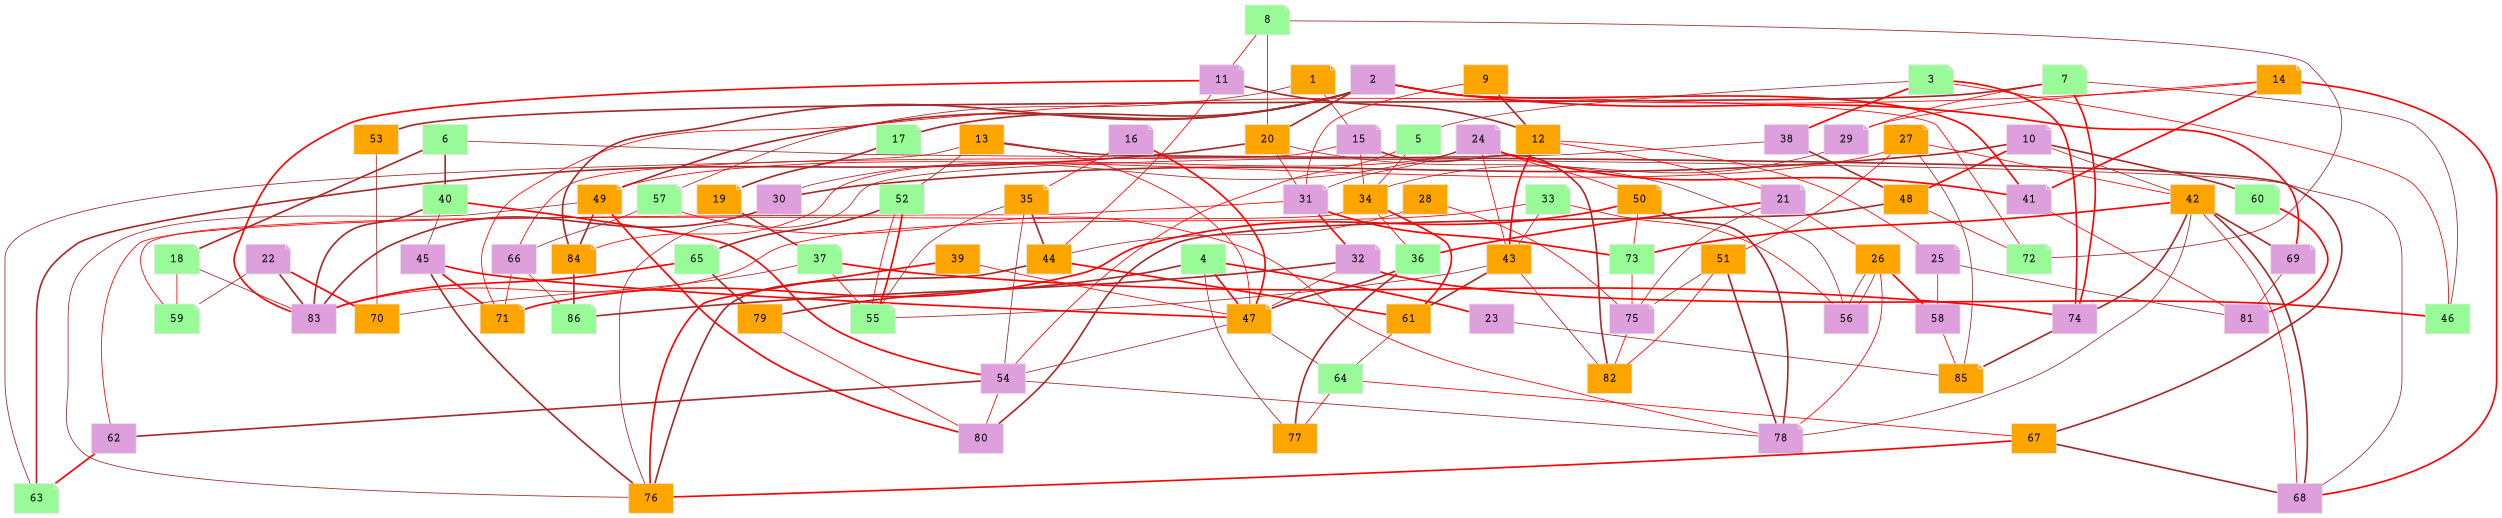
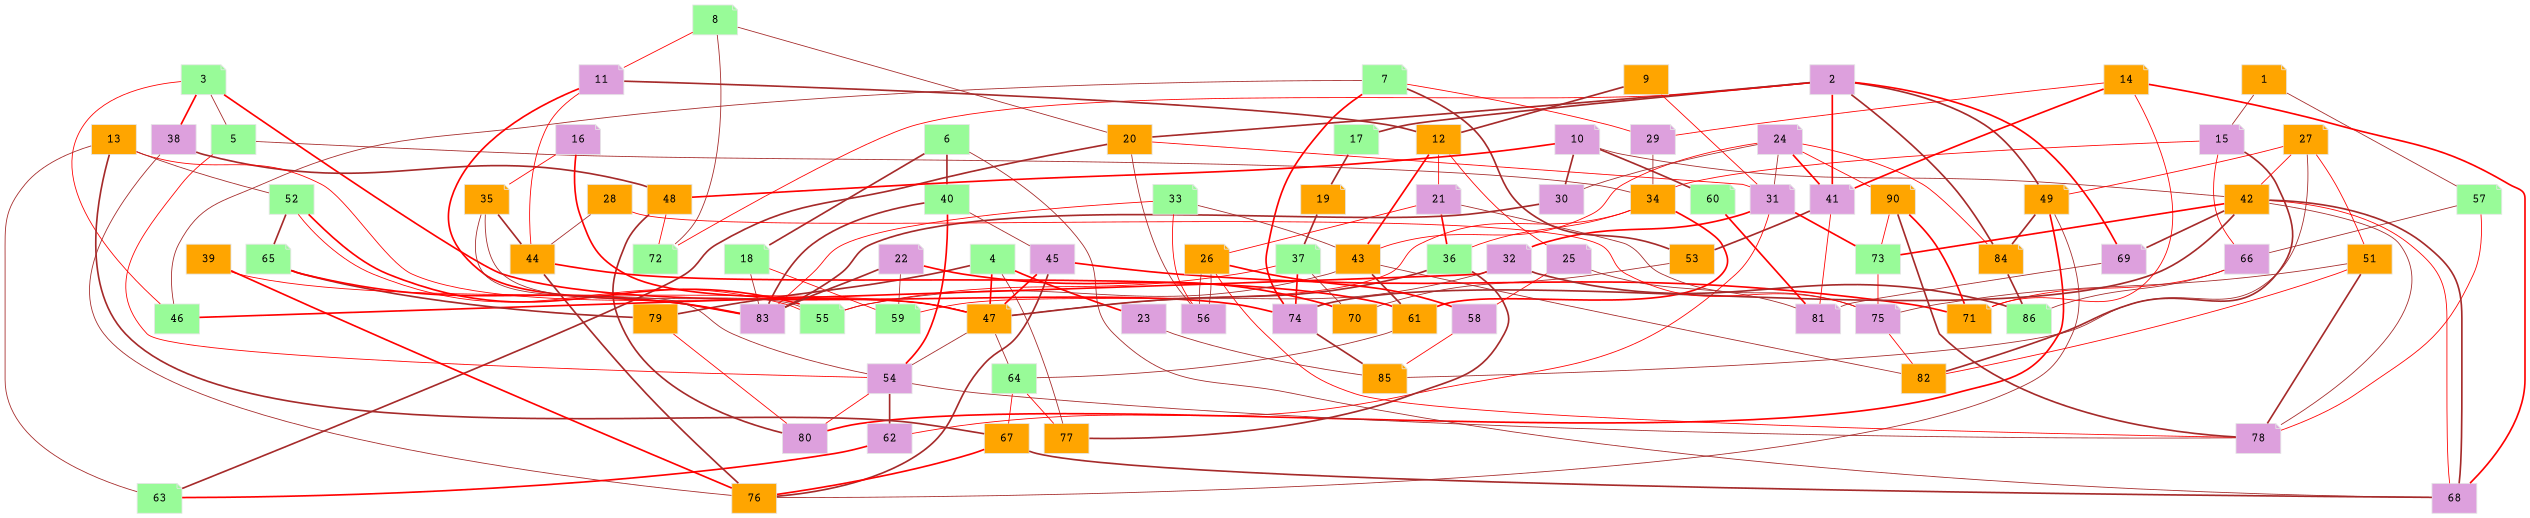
(1640, 199) -> (1893, 199)
none -> (1755, 234)
(1878, 259) -> (1207, 259)
